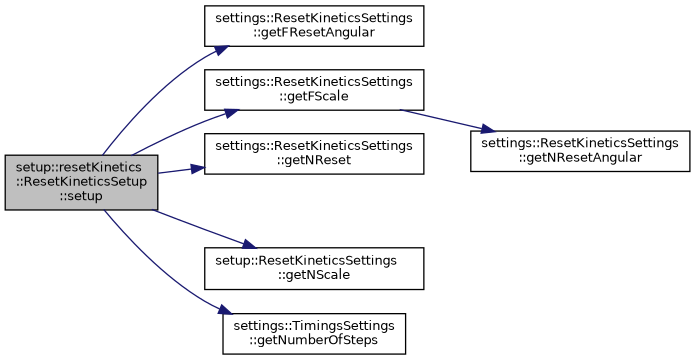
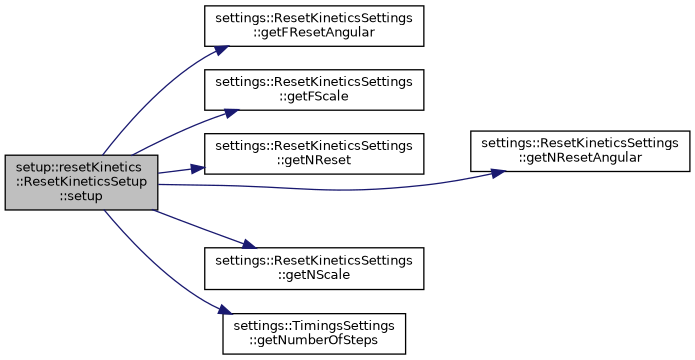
(441, 119) -> (326, 190)
(314, 269) -> (314, 269)
